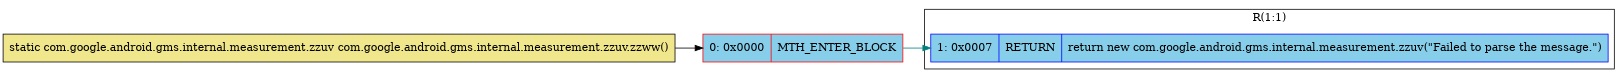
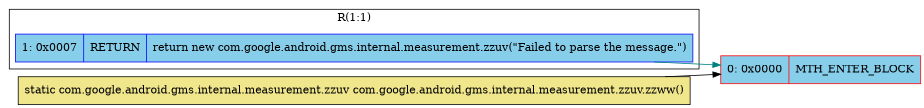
(913, 48) -> (683, 63)
